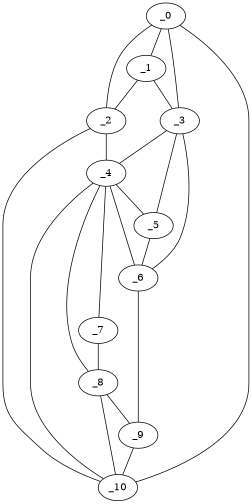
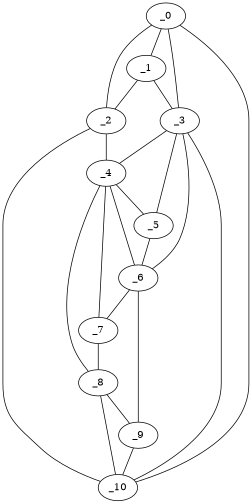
none -> (118, 304)
(31, 334) -> (221, 323)
